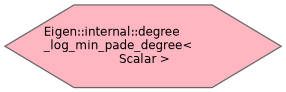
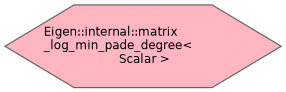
(143, 46) -> (143, 46)
